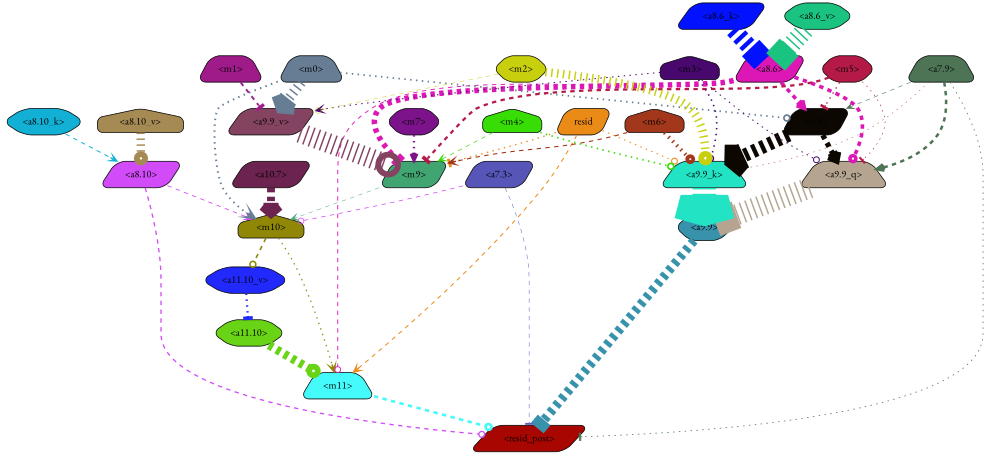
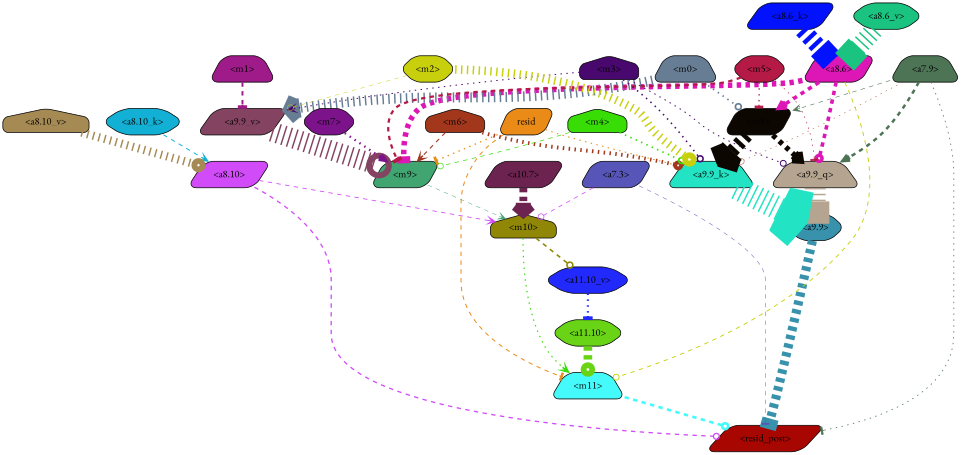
(371, 109) -> (813, 277)
(214, 134) -> none
(469, 145) -> (507, 150)
(477, 260) -> (461, 273)
(310, 300) -> (530, 307)
